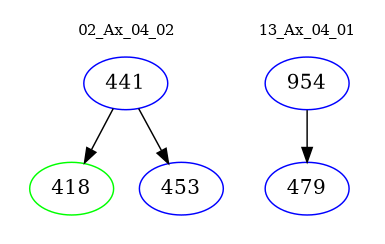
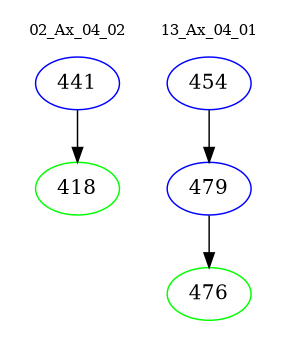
(307, 83) -> (209, 83)
(181, 189) -> none
none -> (209, 294)
